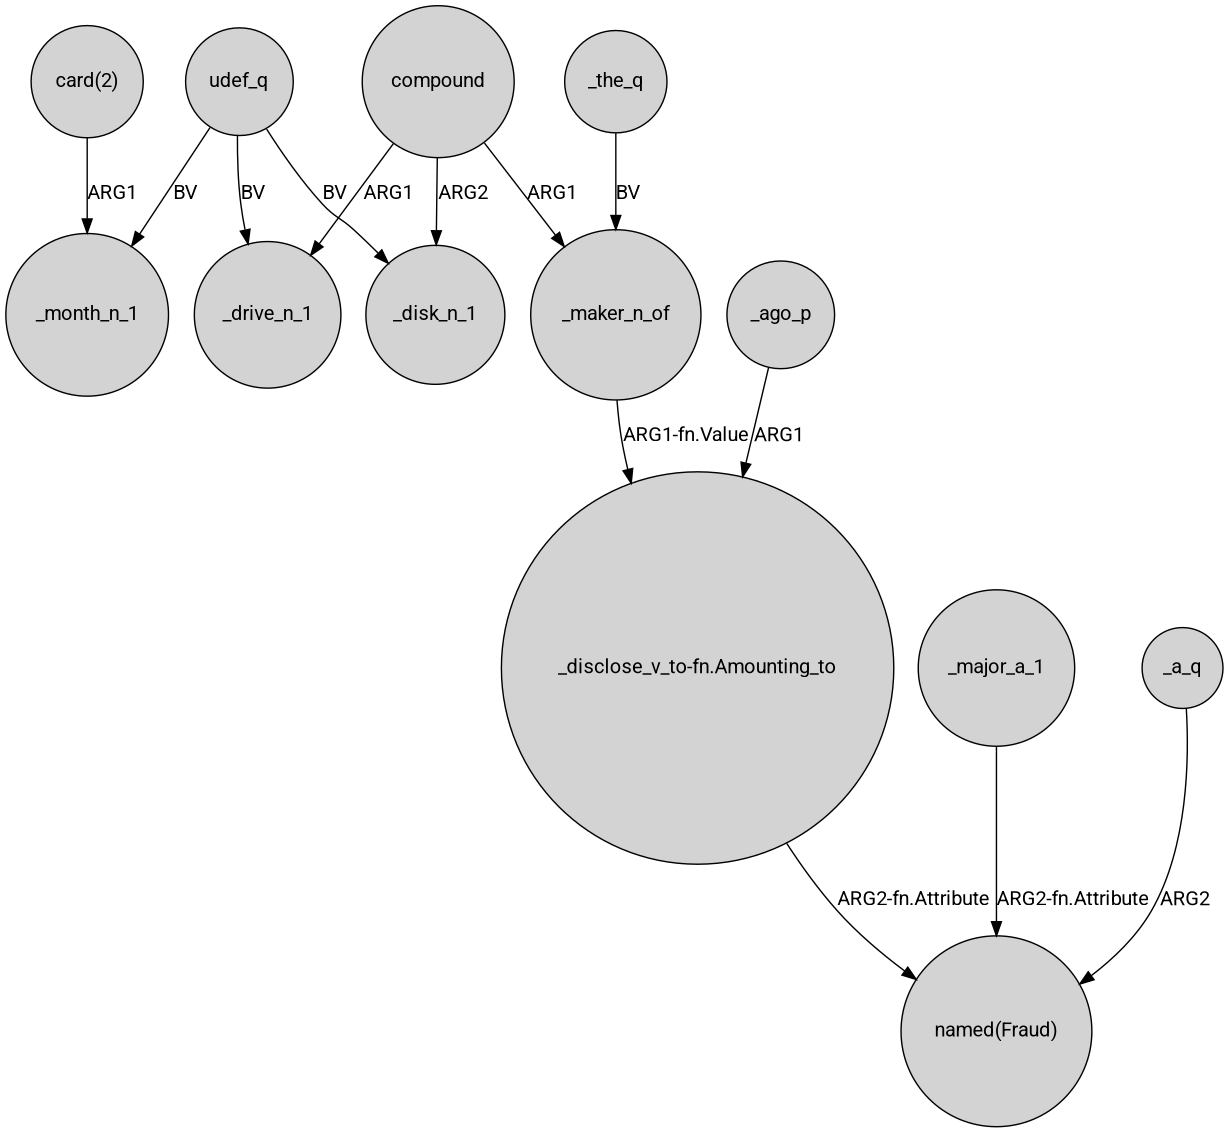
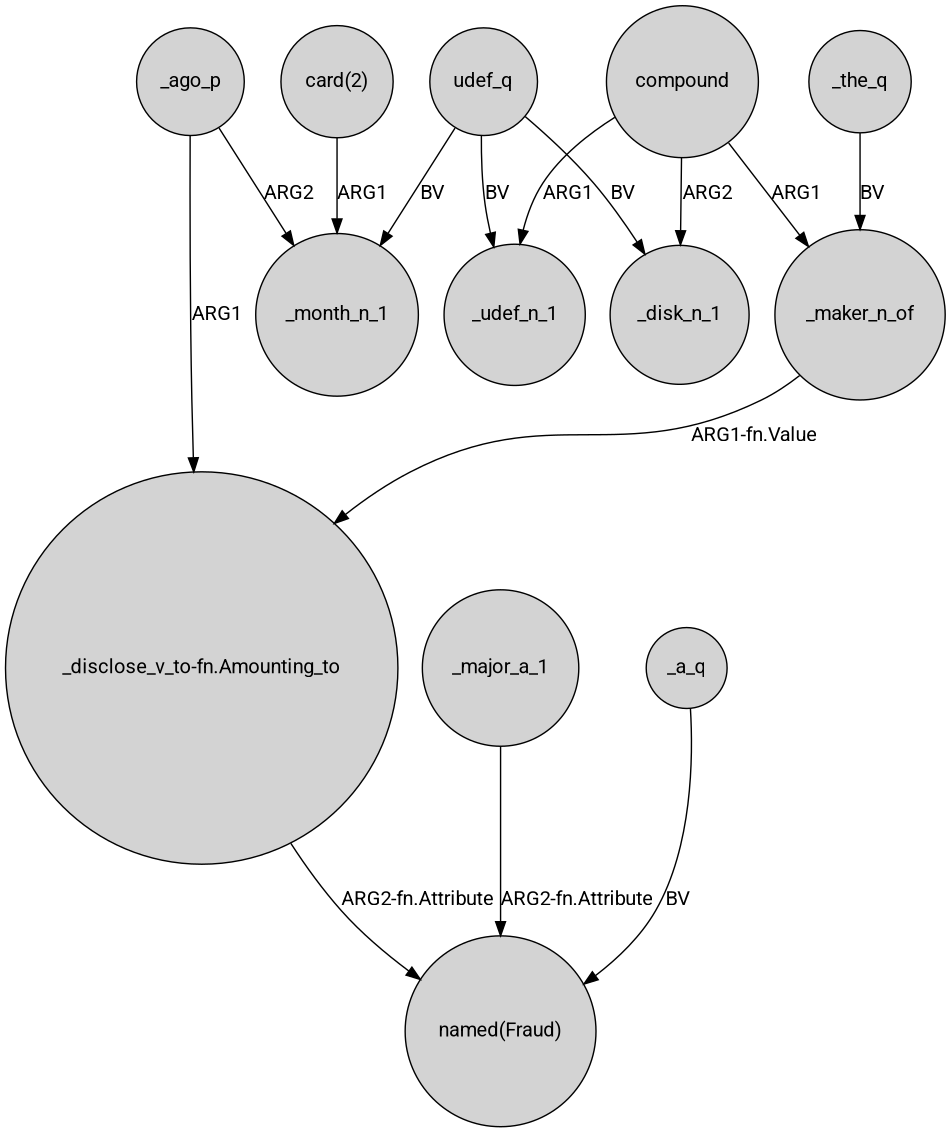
none -> (253, 181)
(268, 315) -> (515, 315)
(1185, 900) -> (678, 900)
